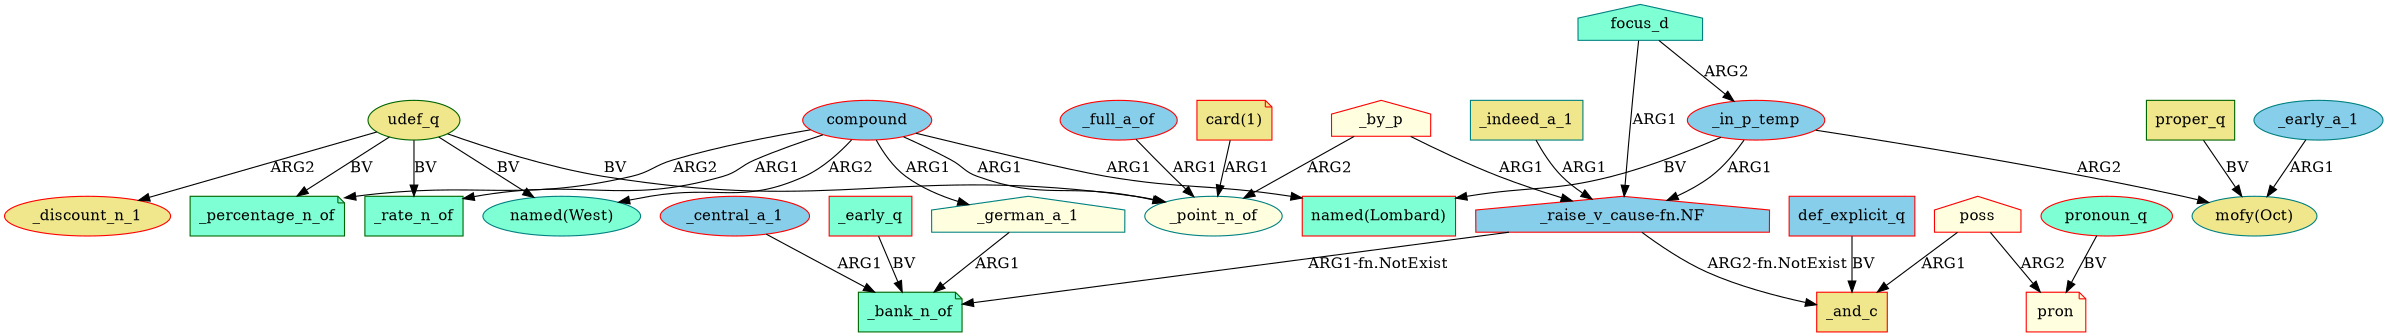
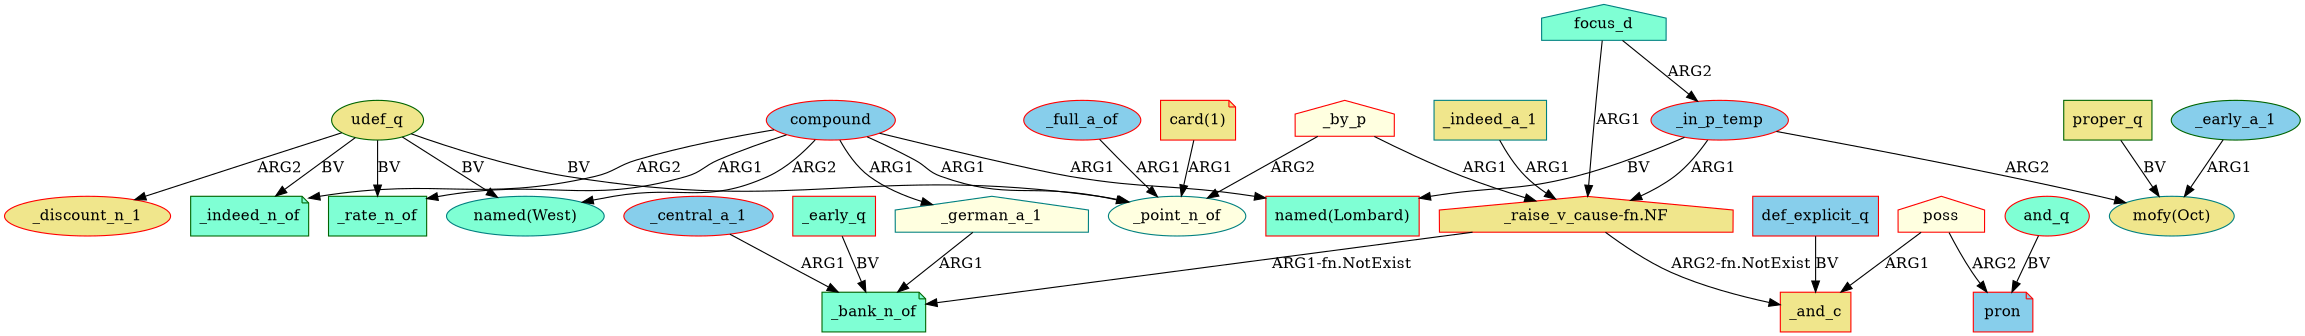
(2318, 120) -> (2236, 120)
(267, 216) -> (250, 216)
(1623, 216) -> (1586, 216)
(2107, 216) -> (2047, 216)
(2056, 312) -> (2003, 312)
